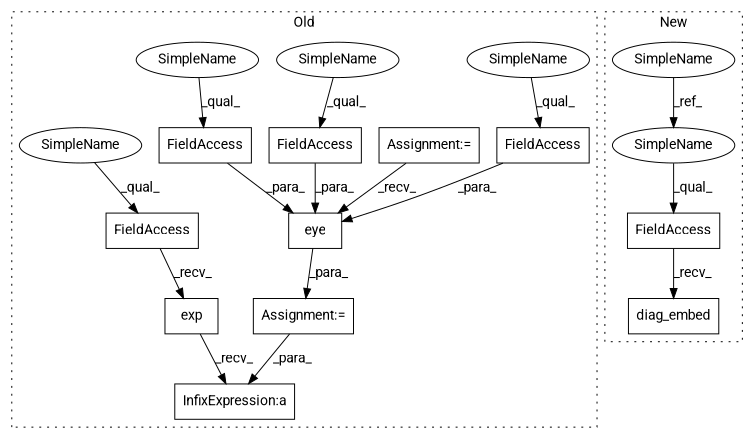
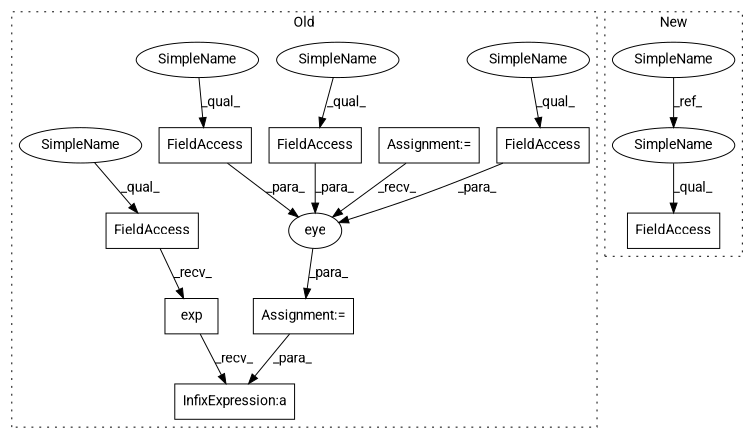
(315, 231) -> (315, 231)
(674, 316) -> none
